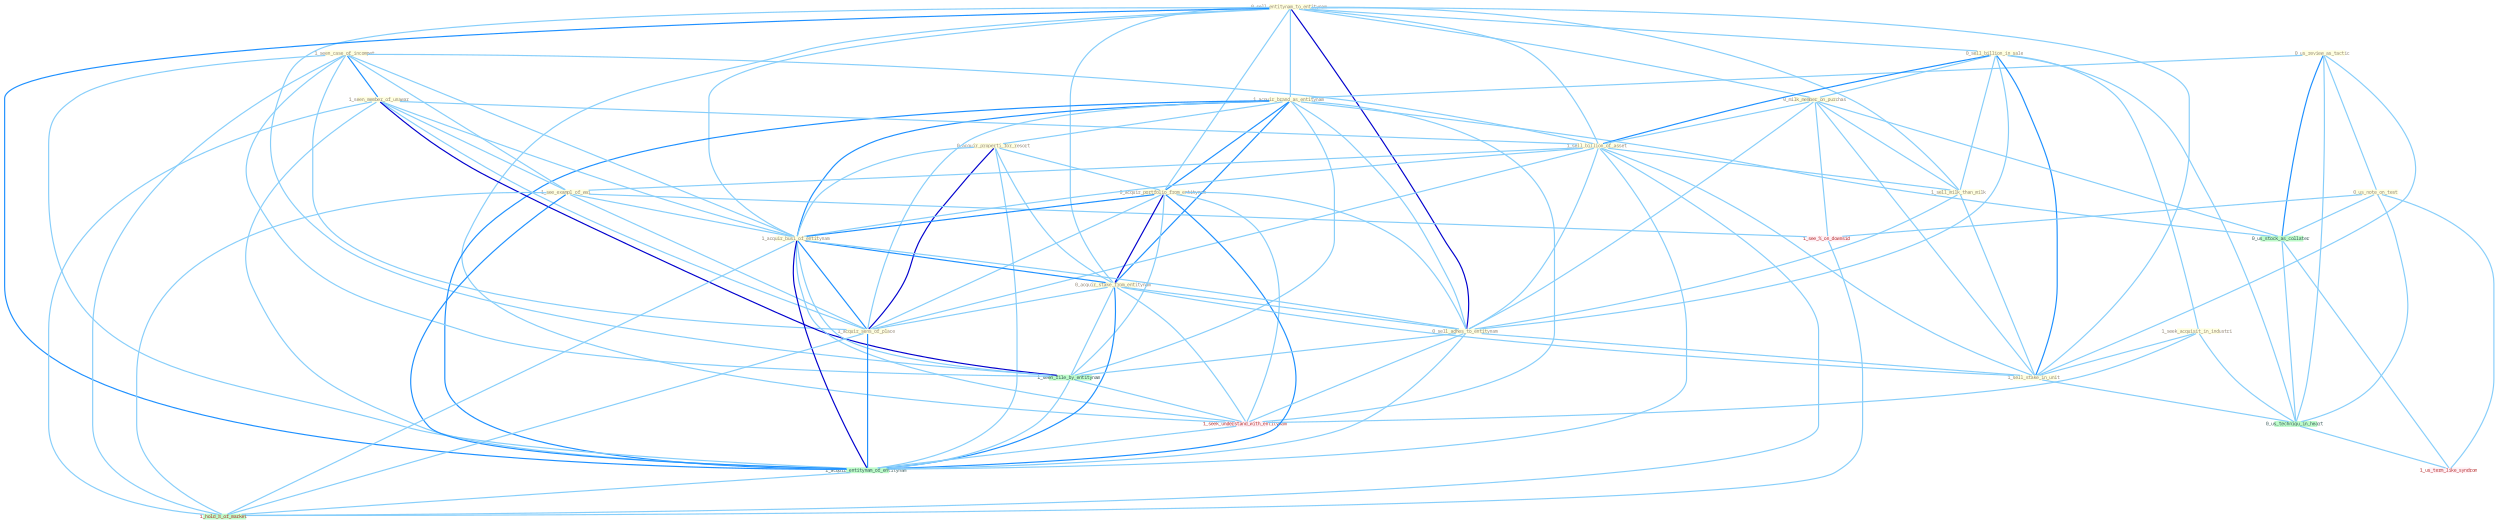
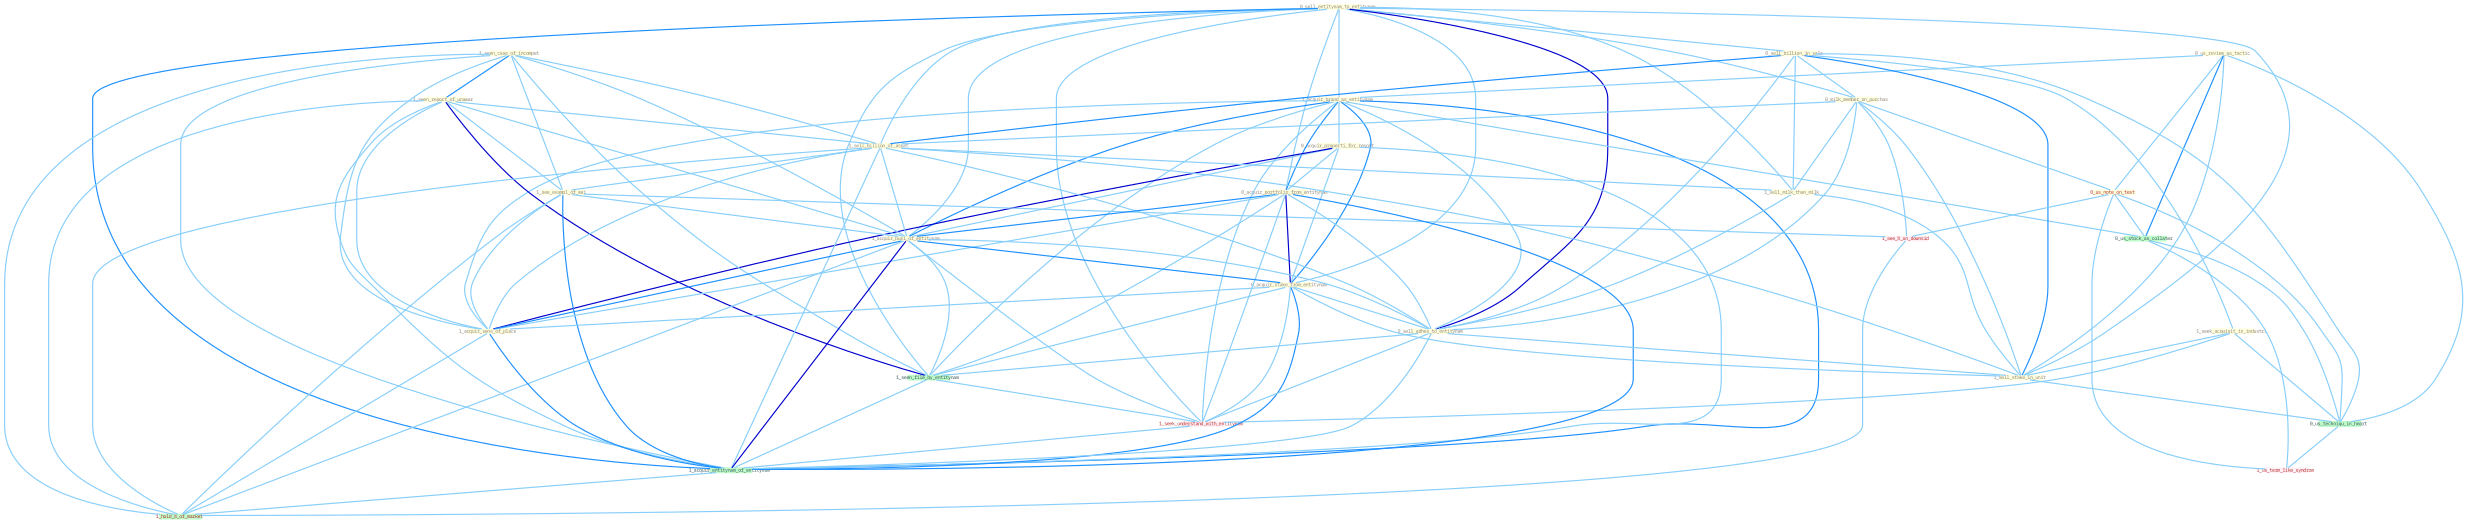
(379, 100) -> (445, 100)
(2037, 166) -> (1985, 146)
(2377, 192) -> (2114, 192)
